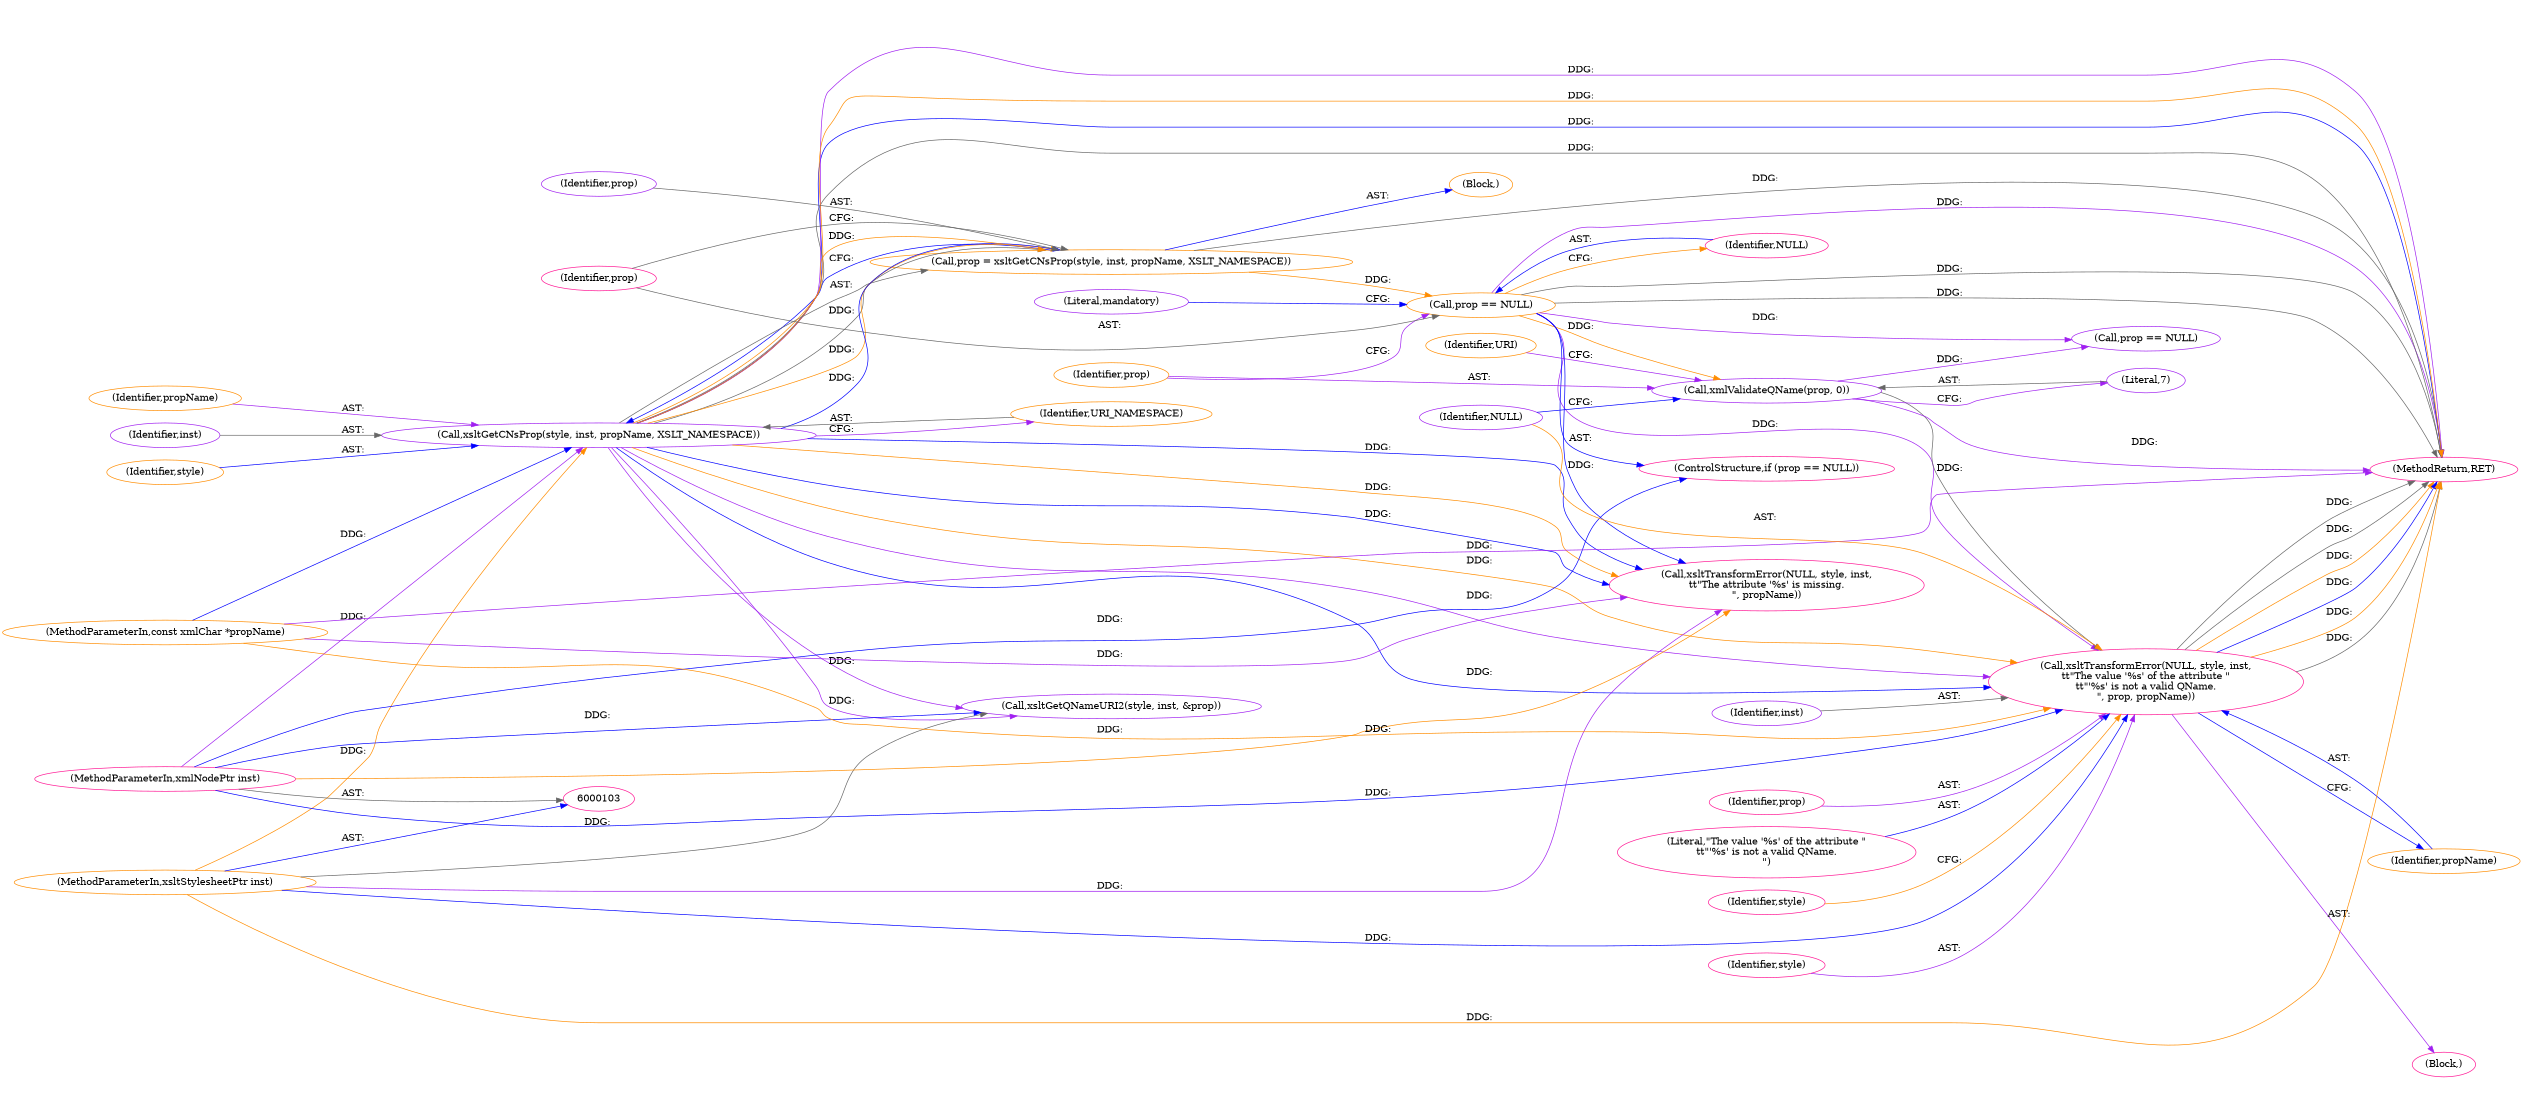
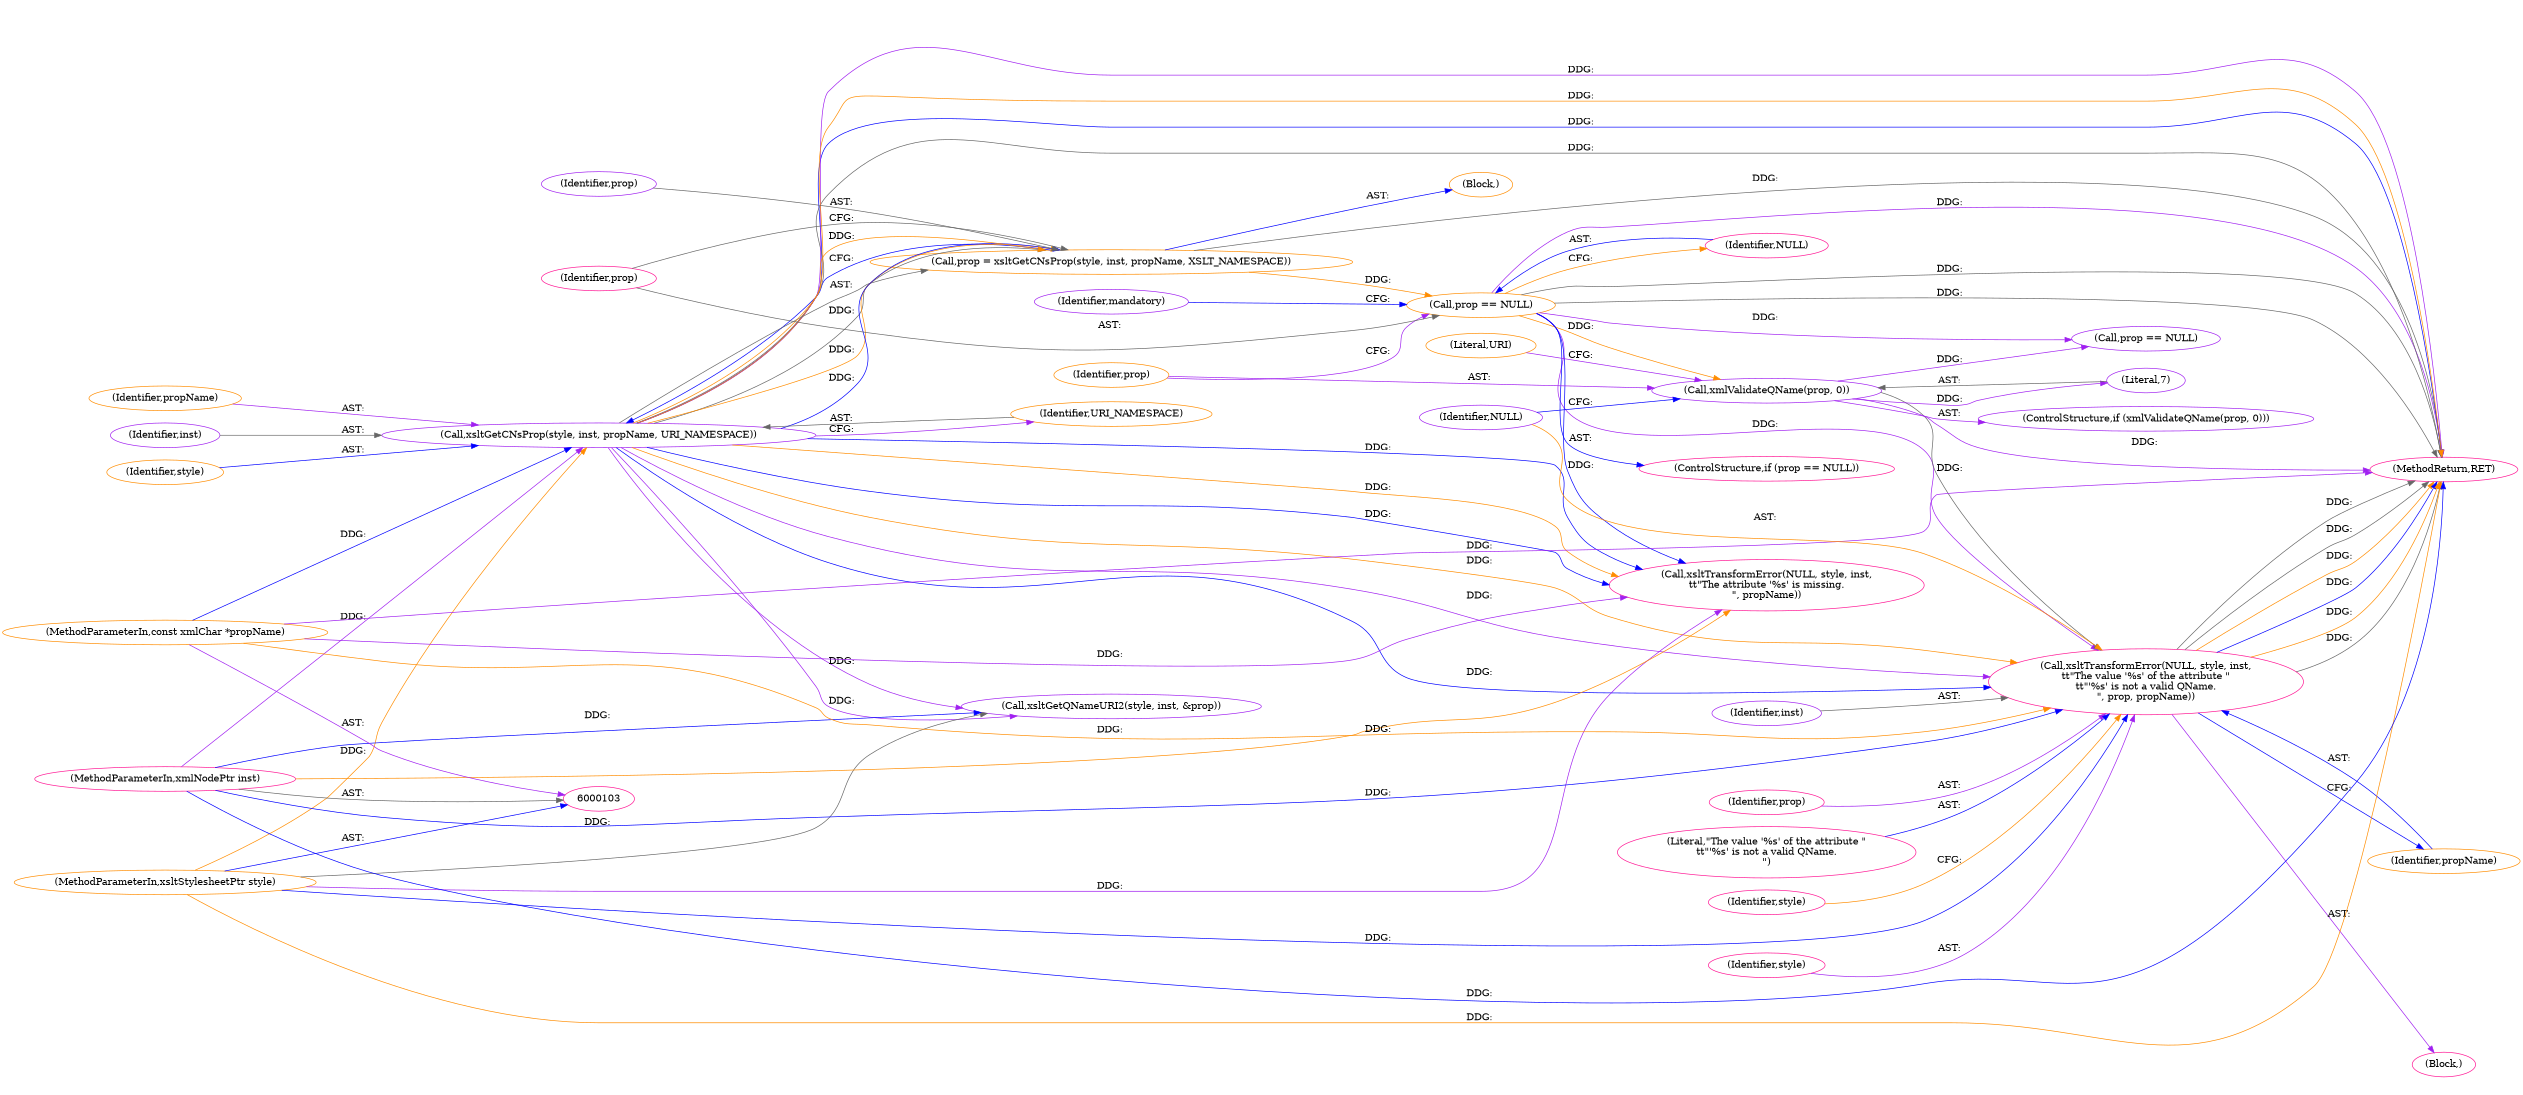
(1111, 302) -> (1111, 302)
(1481, 346) -> (1481, 346)
(1951, 399) -> (1951, 399)
none -> (2146, 419)
(599, 435) -> (599, 435)
(958, 644) -> (1451, 999)
none -> (357, 736)
(165, 882) -> (165, 882)
